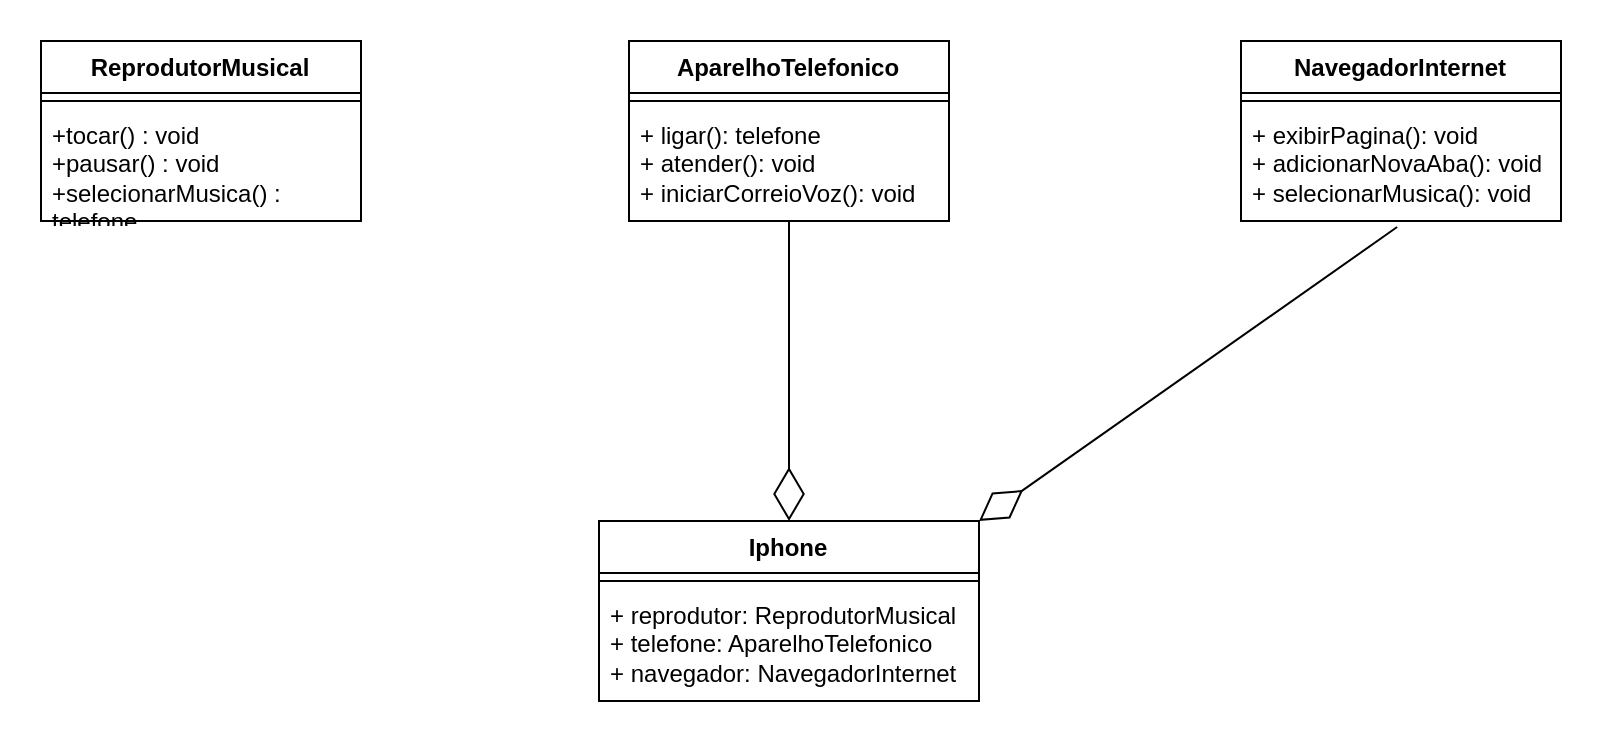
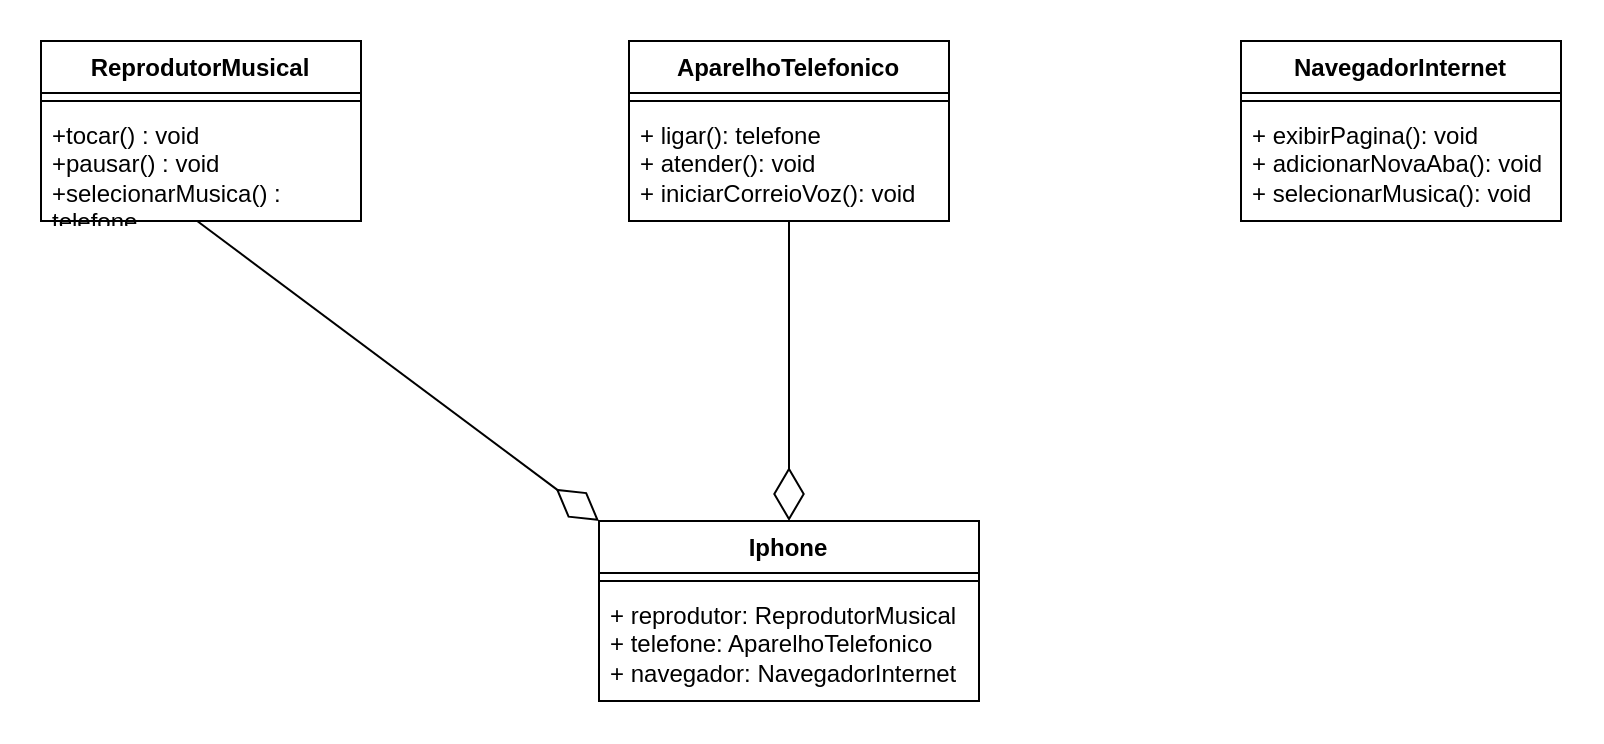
none -> (379, 357)
(1210, 359) -> none
